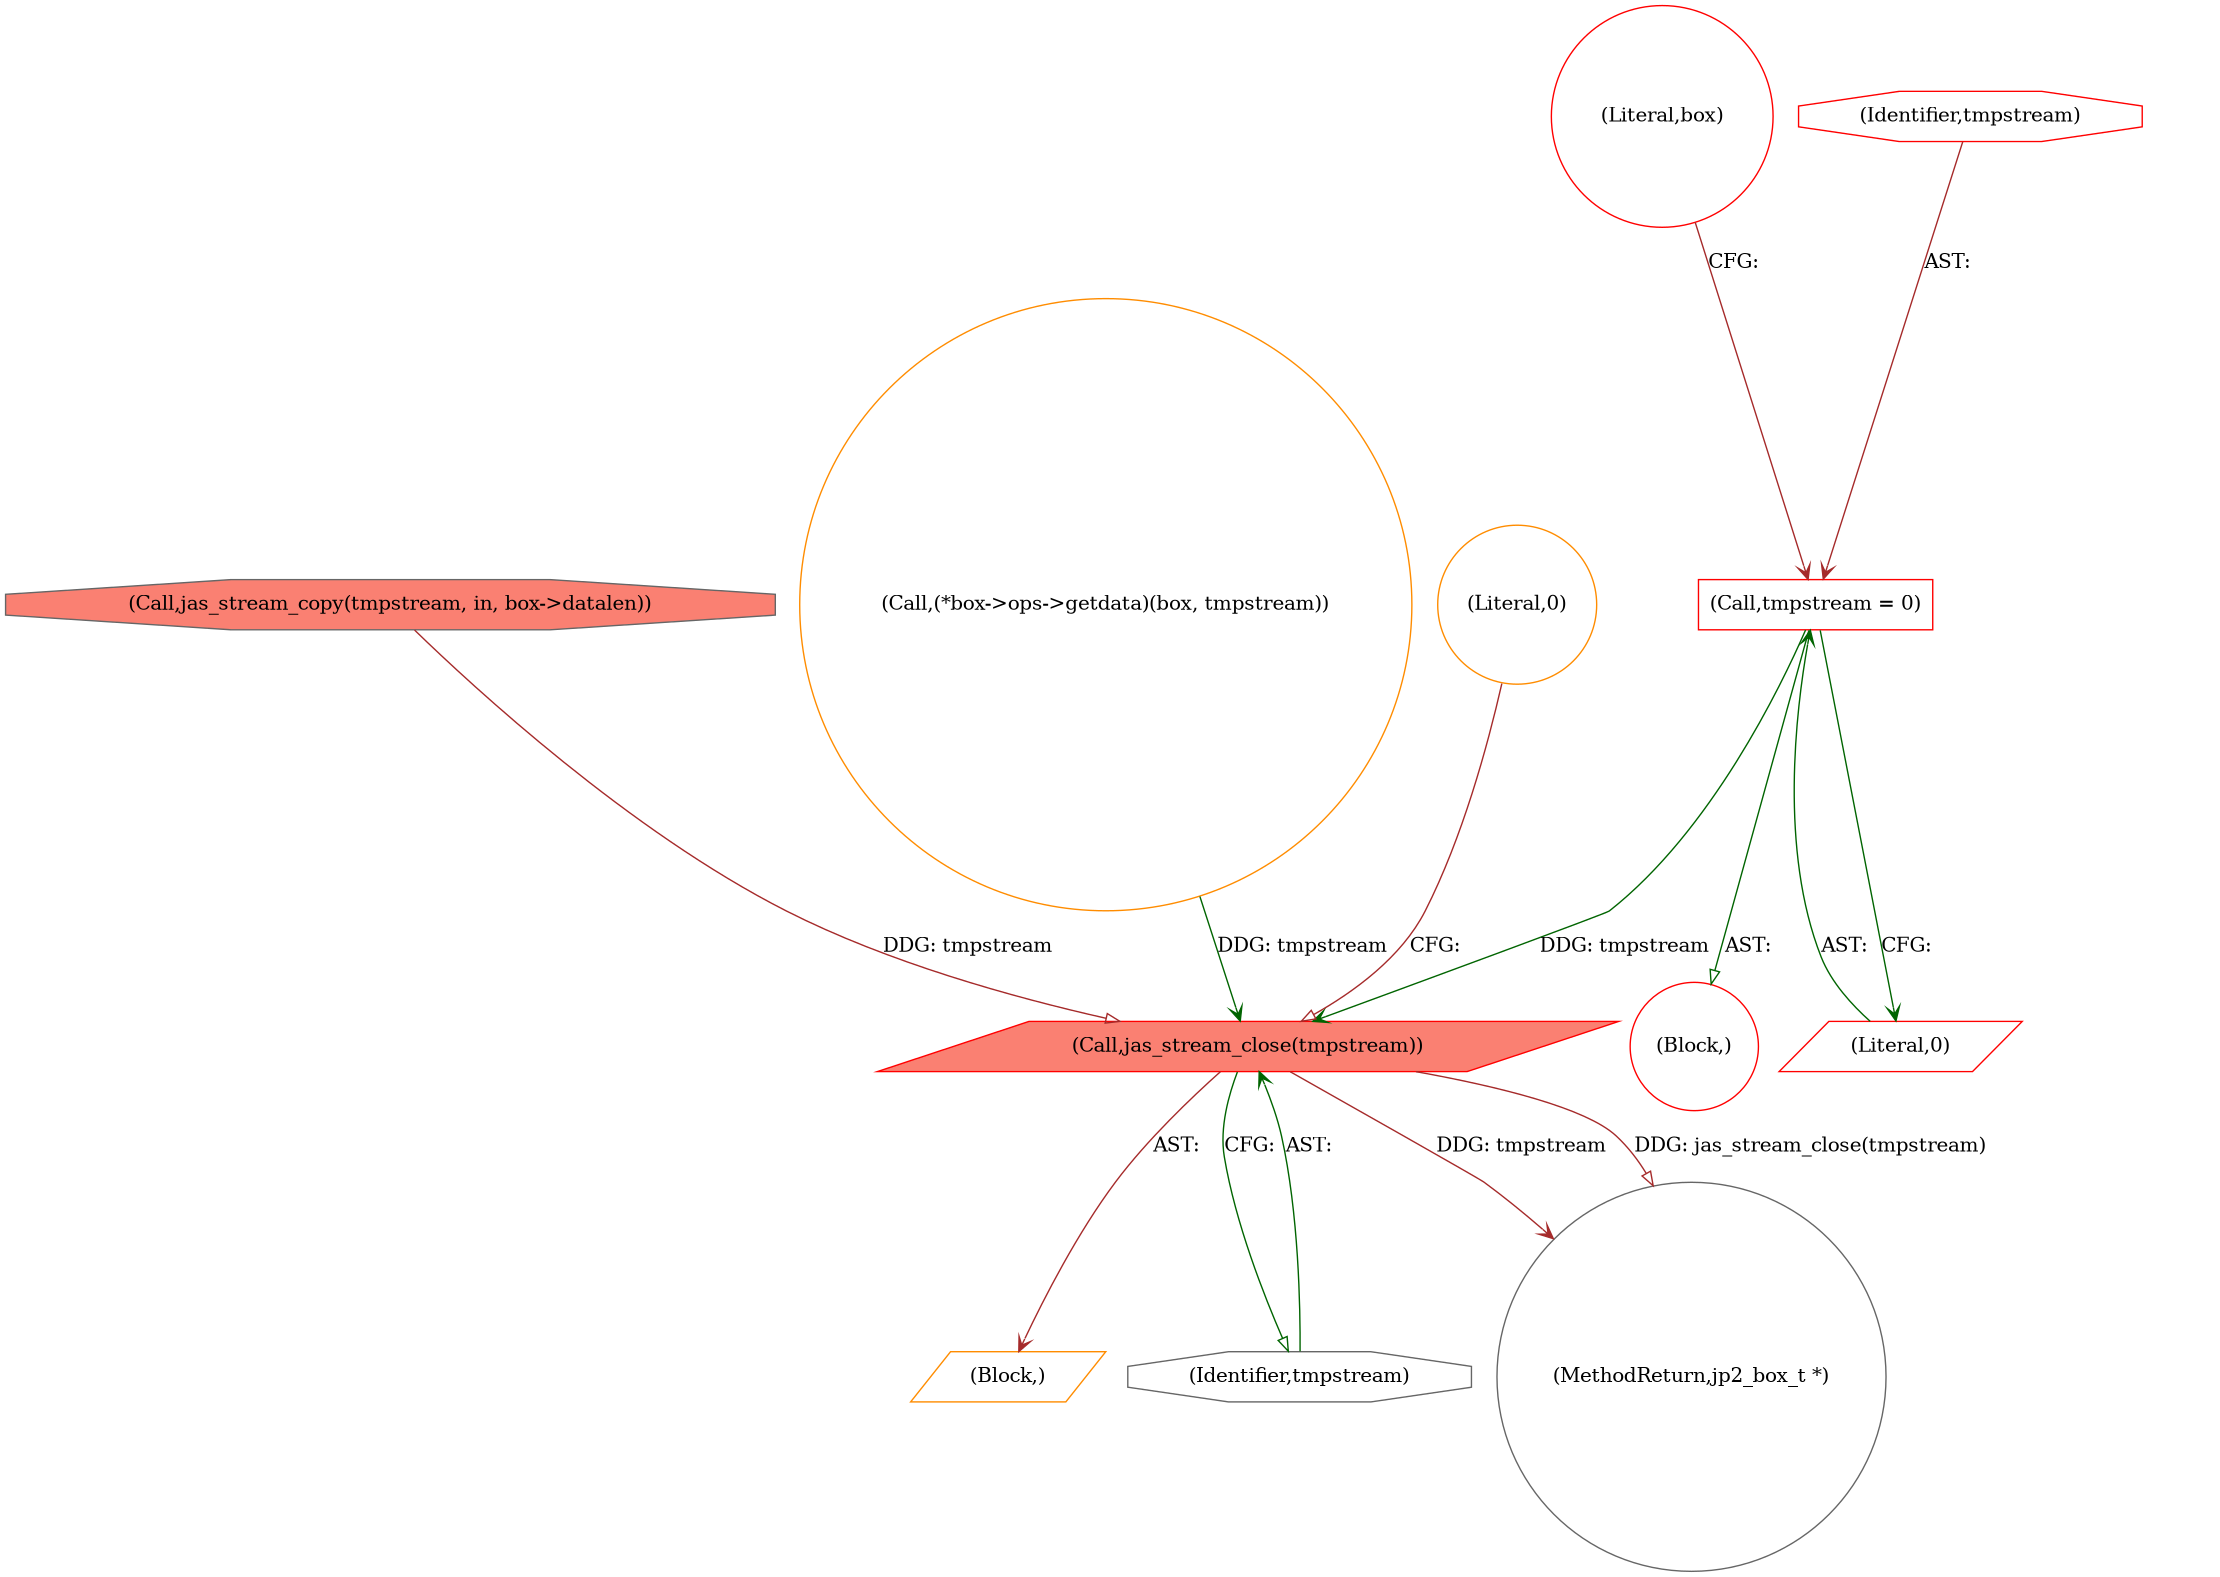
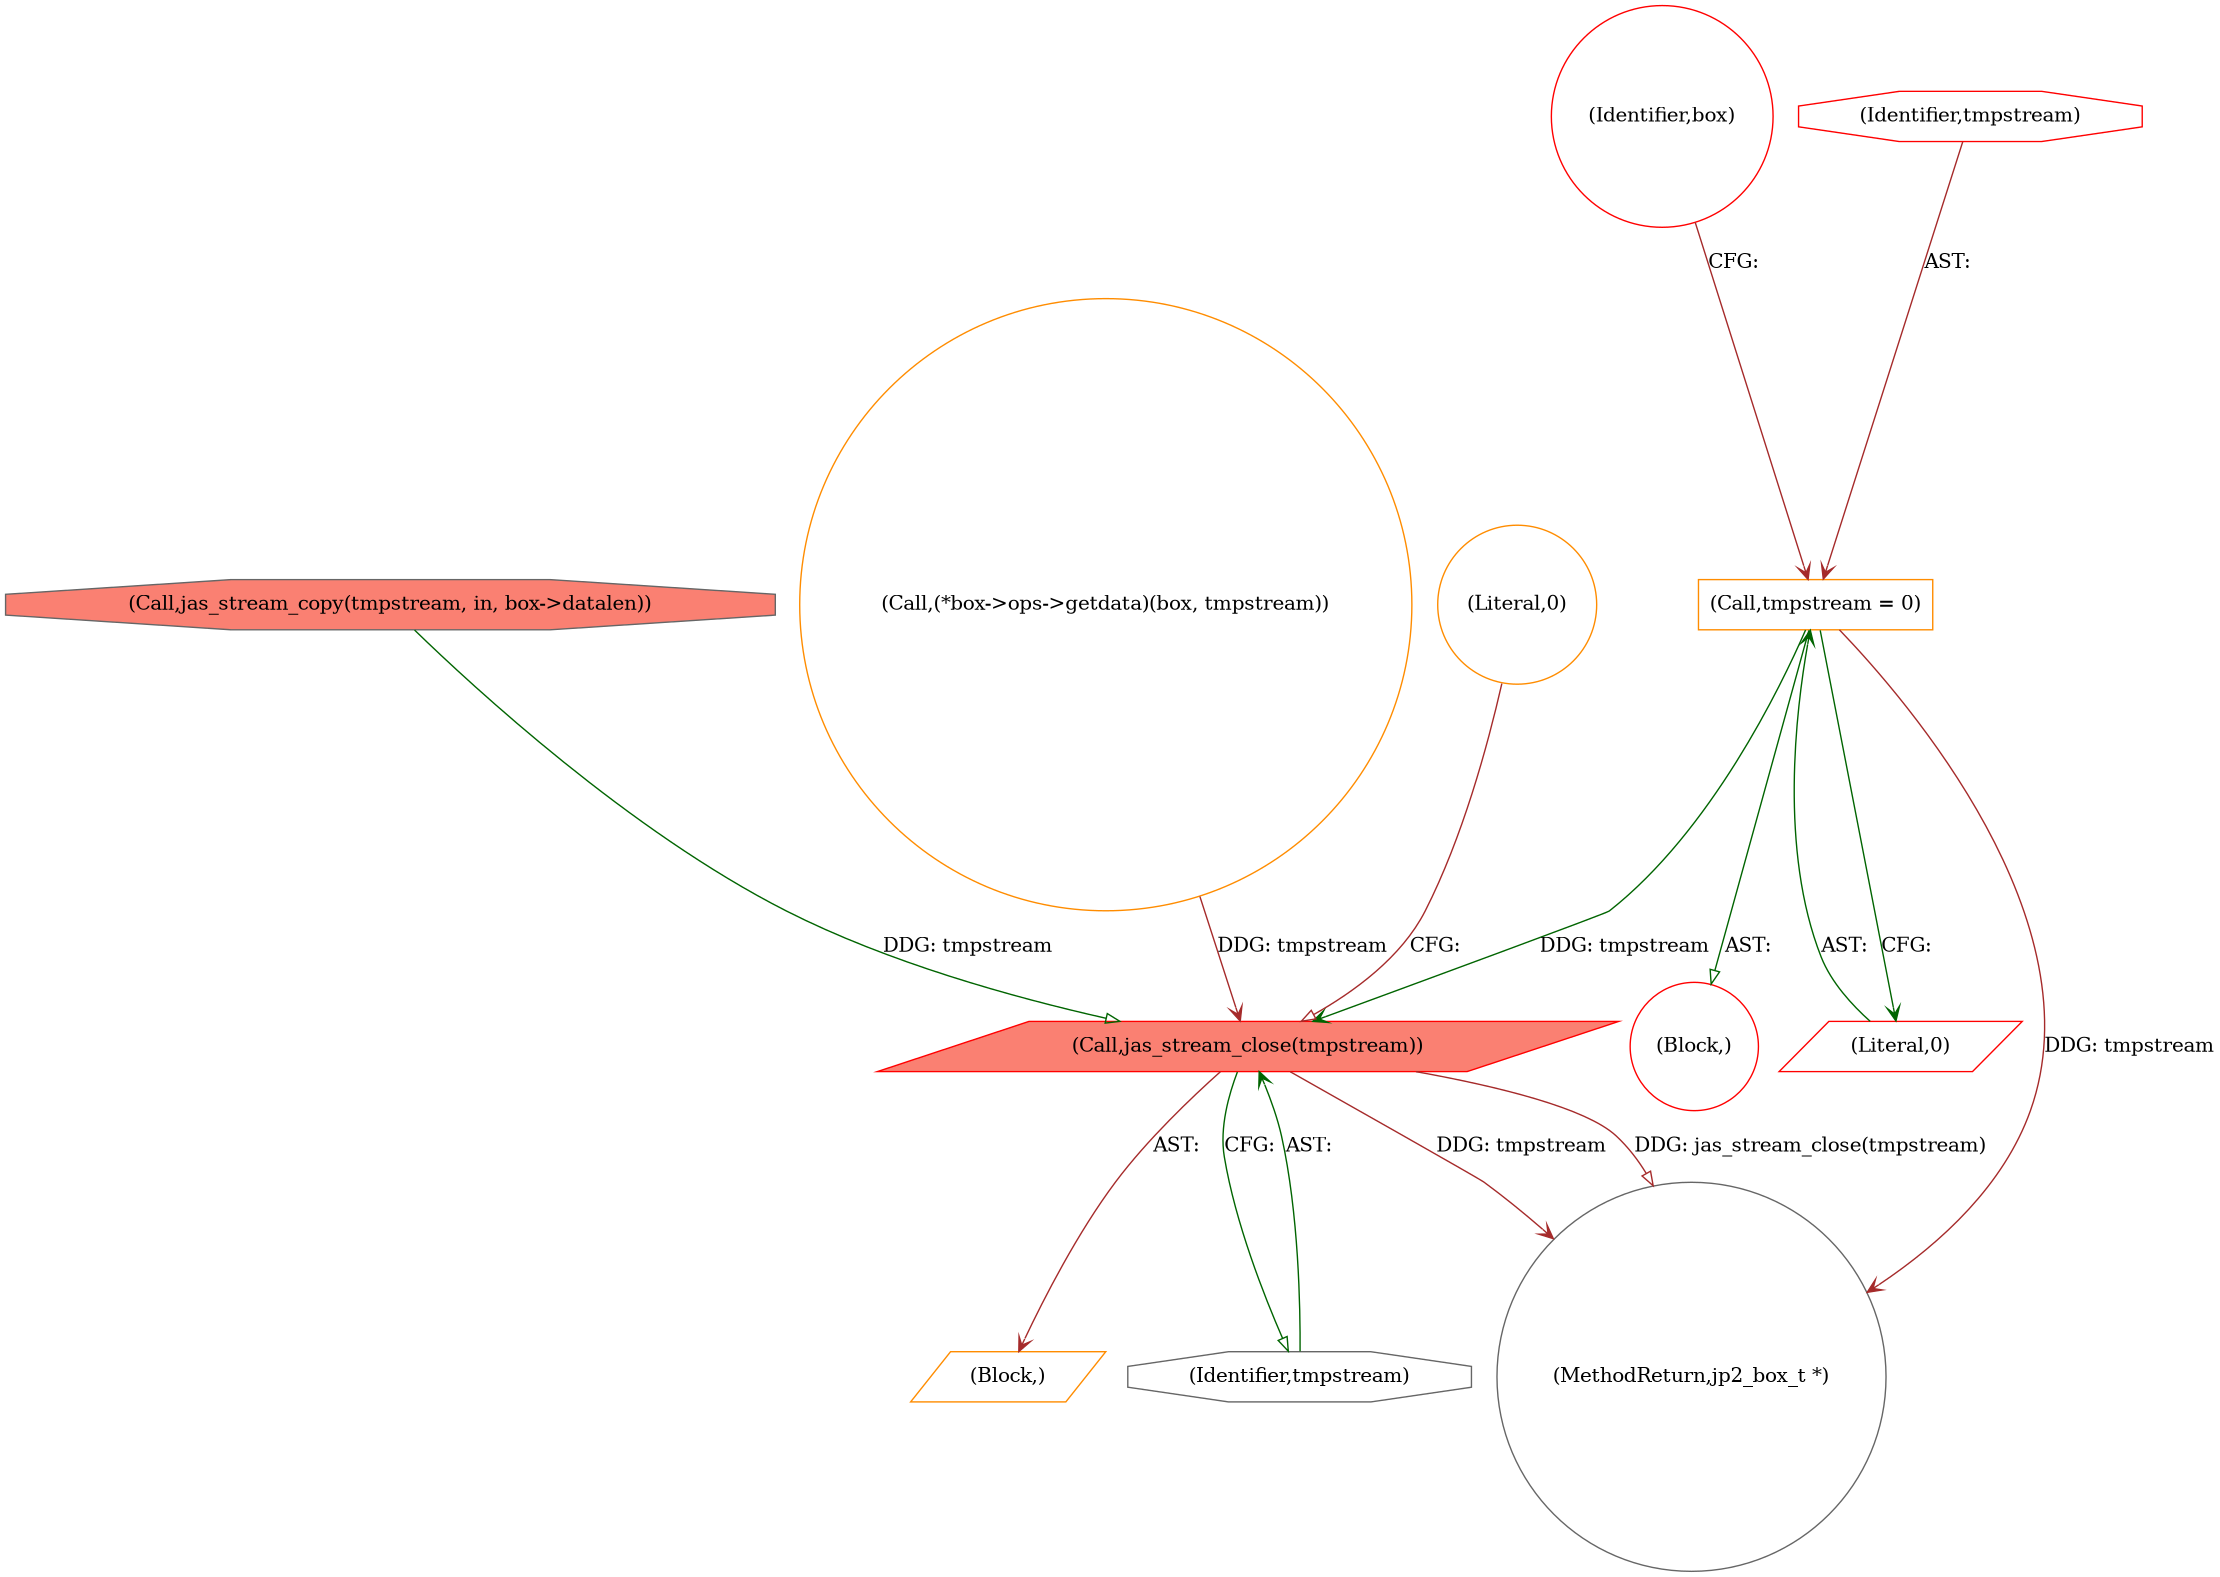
(1662, 116) -> (1662, 116)
(1816, 605) -> (1816, 605)
(730, 880) -> (730, 880)
(1218, 952) -> (1218, 952)
none -> (2037, 959)
